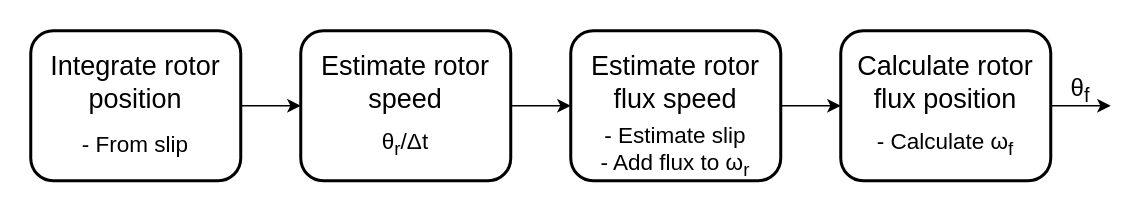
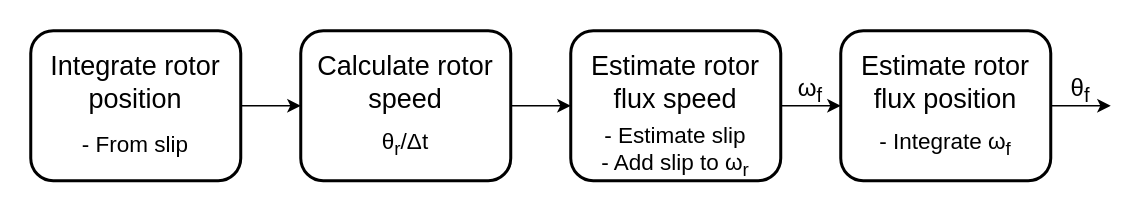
(406, 83) -> (406, 83)
(946, 83) -> (946, 83)
none -> (811, 91)
(946, 143) -> (946, 143)
(676, 151) -> (676, 151)
